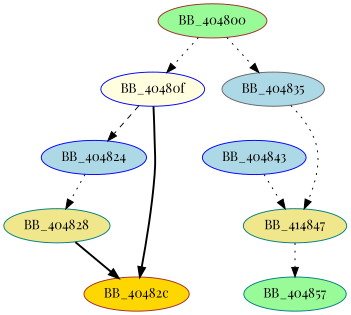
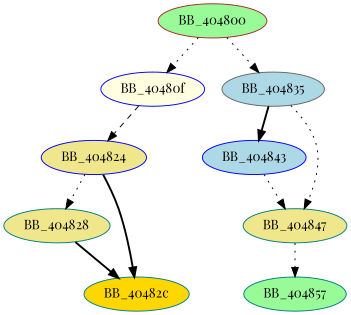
none -> (265, 119)
(94, 157) -> (94, 157)
(153, 187) -> (122, 220)
(295, 226) -> (295, 226)
(137, 294) -> (137, 294)
